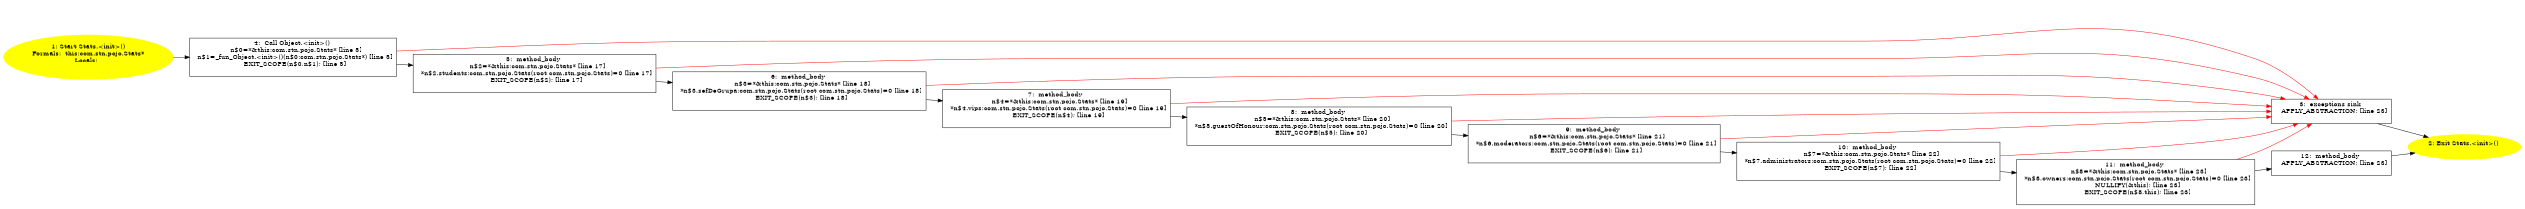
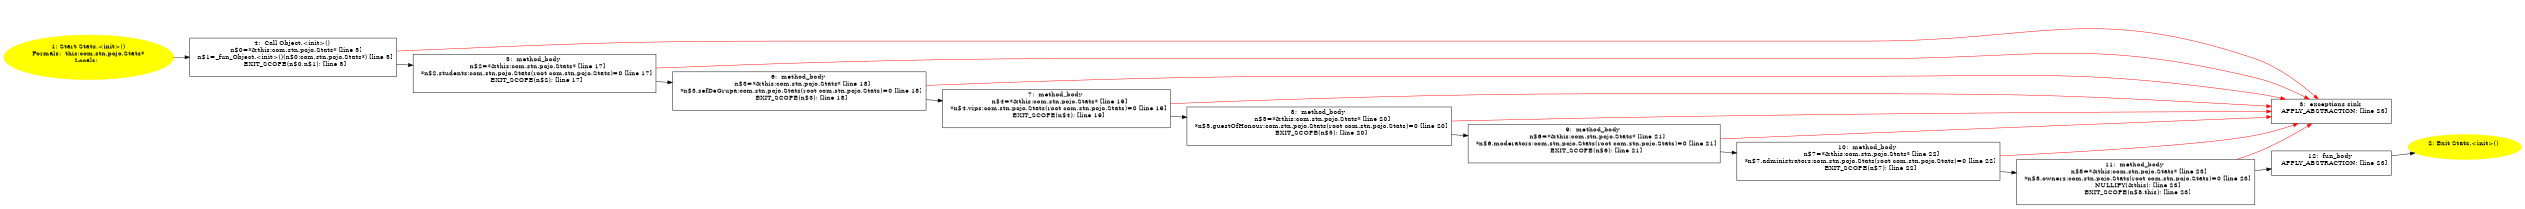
(2401, 130) -> none
(2331, 163) -> (2331, 163)
